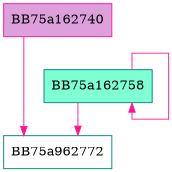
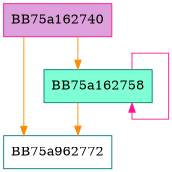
none -> (78, 48)
(24, 82) -> (24, 82)
(78, 114) -> (78, 114)
